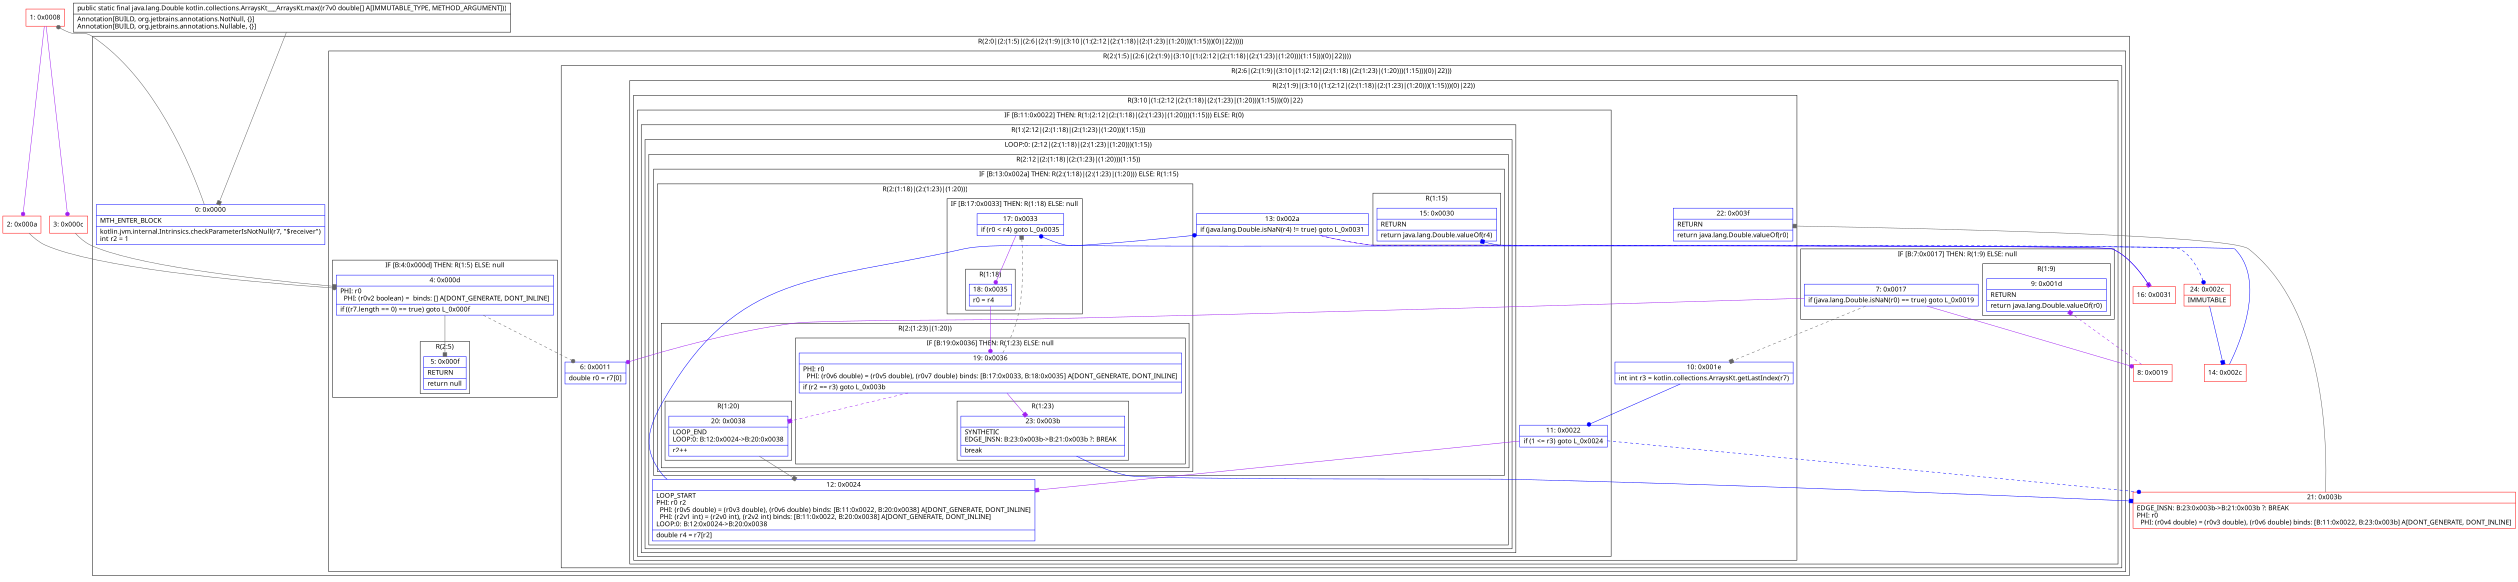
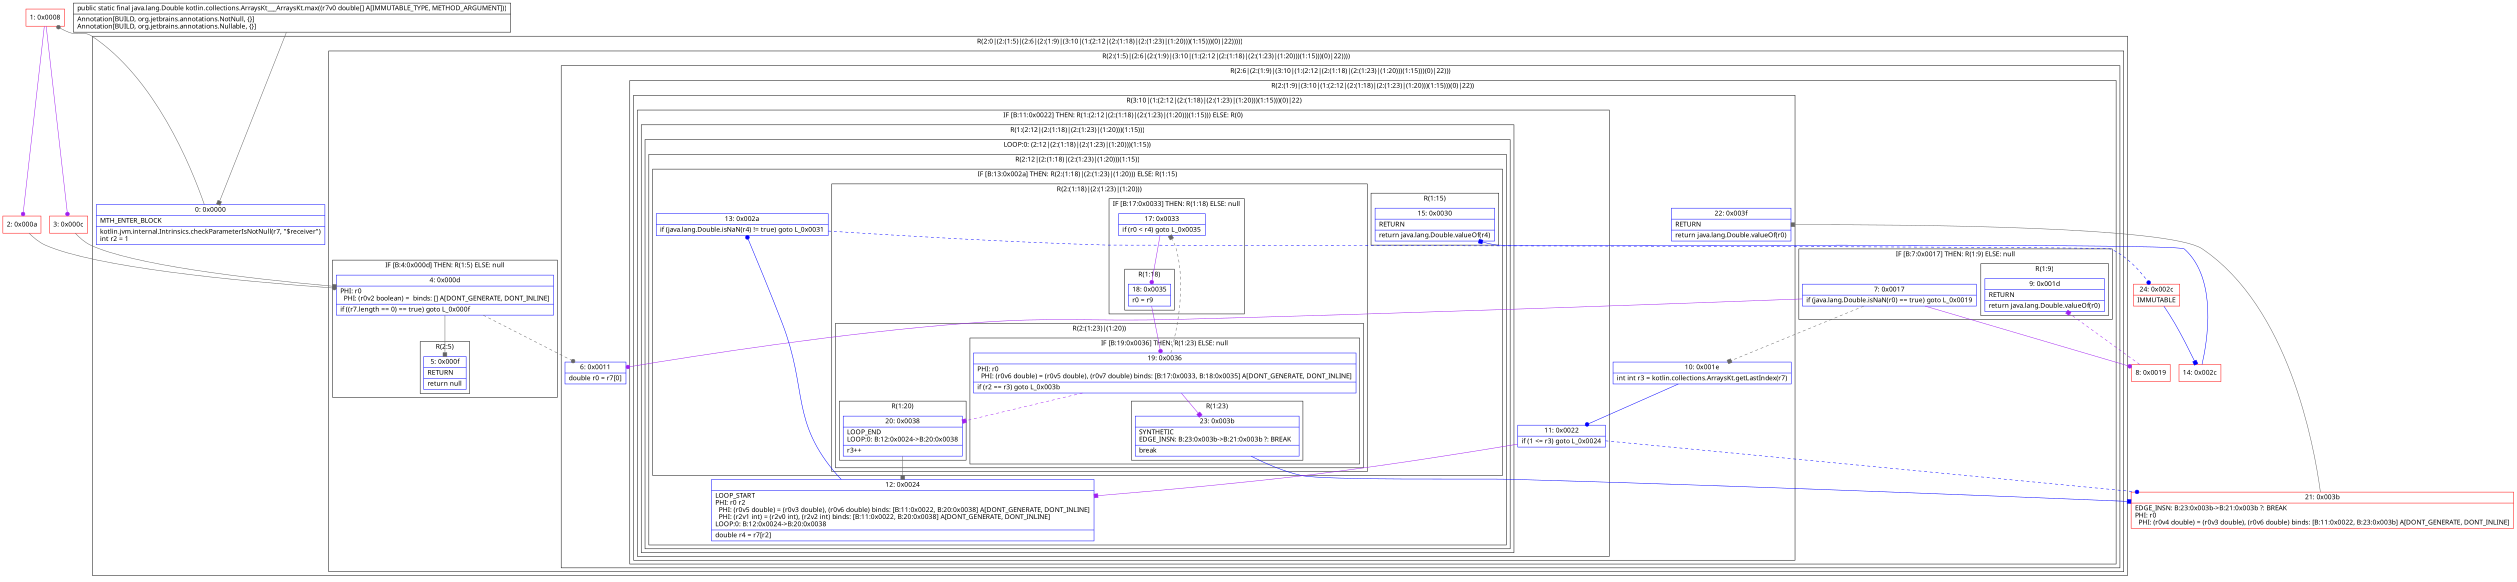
(2154, 295) -> none
(984, 300) -> (1143, 300)
(680, 450) -> (854, 450)
